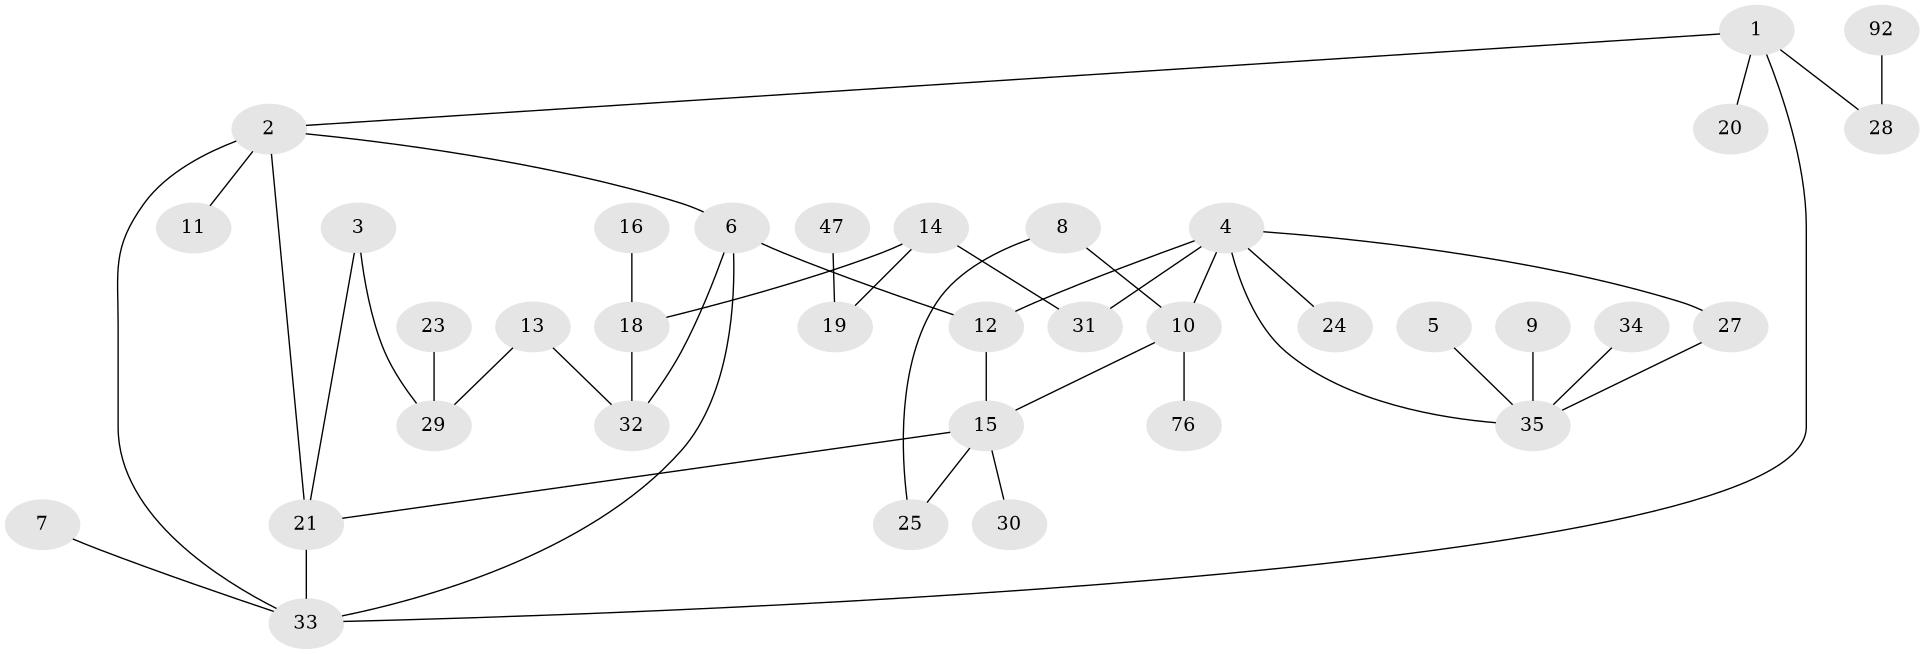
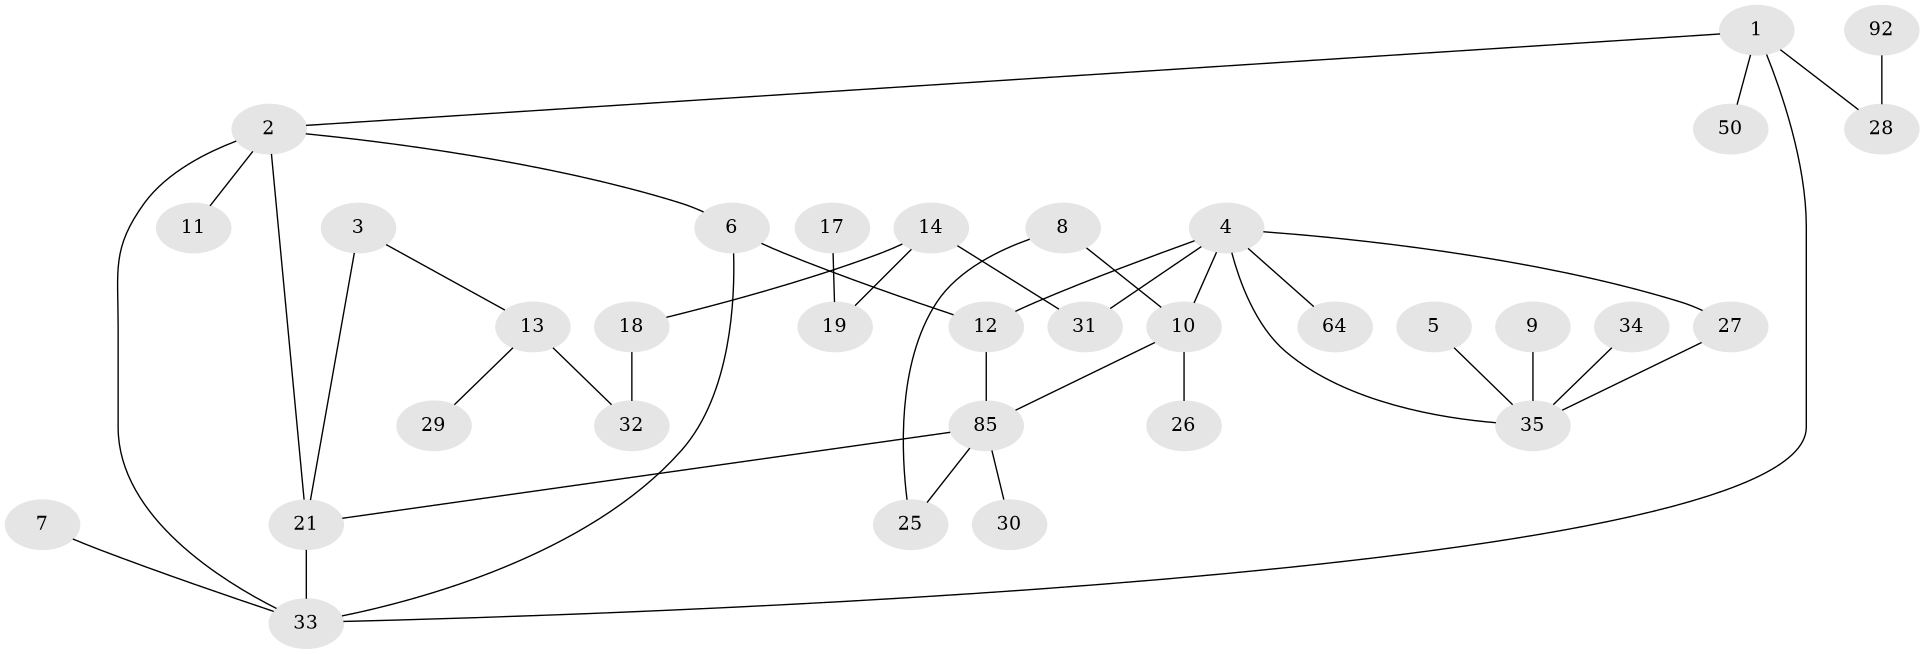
(1731, 129) -> (1731, 129)
(632, 228) -> none
(832, 228) -> (832, 228)
(434, 327) -> none
(1335, 327) -> (1335, 327)
(692, 331) -> none
(378, 332) -> (446, 277)
(986, 426) -> (986, 426)
(1184, 426) -> (1184, 426)
